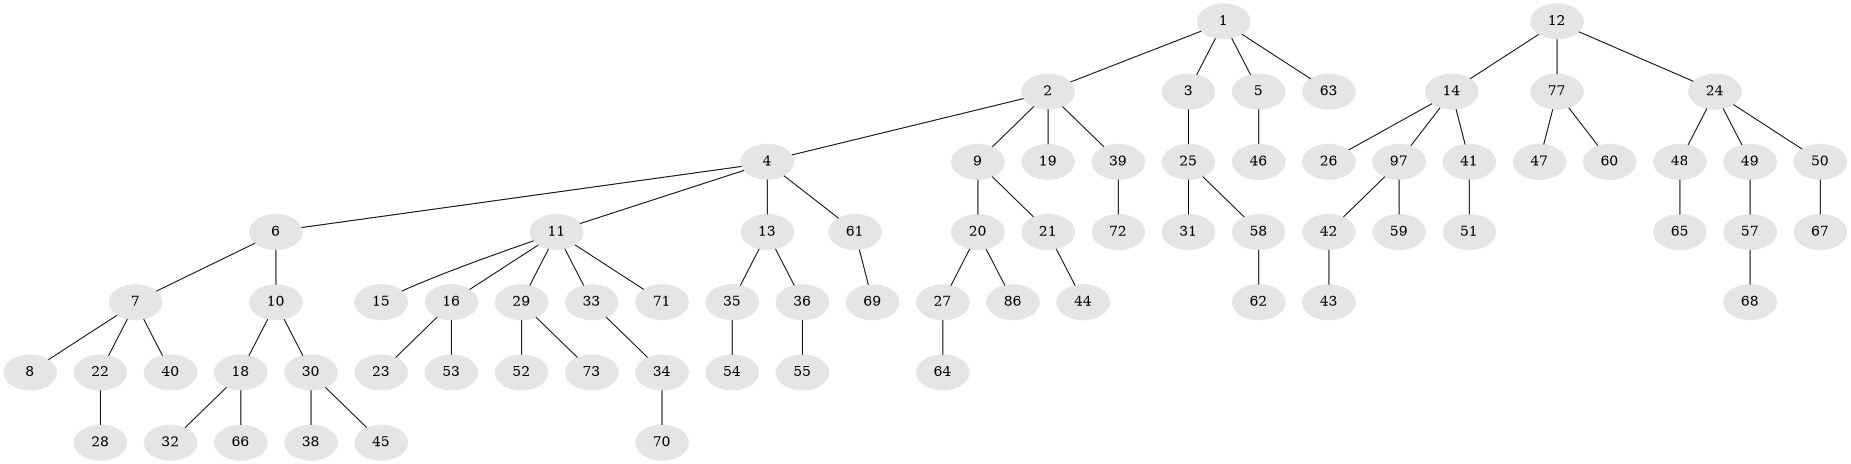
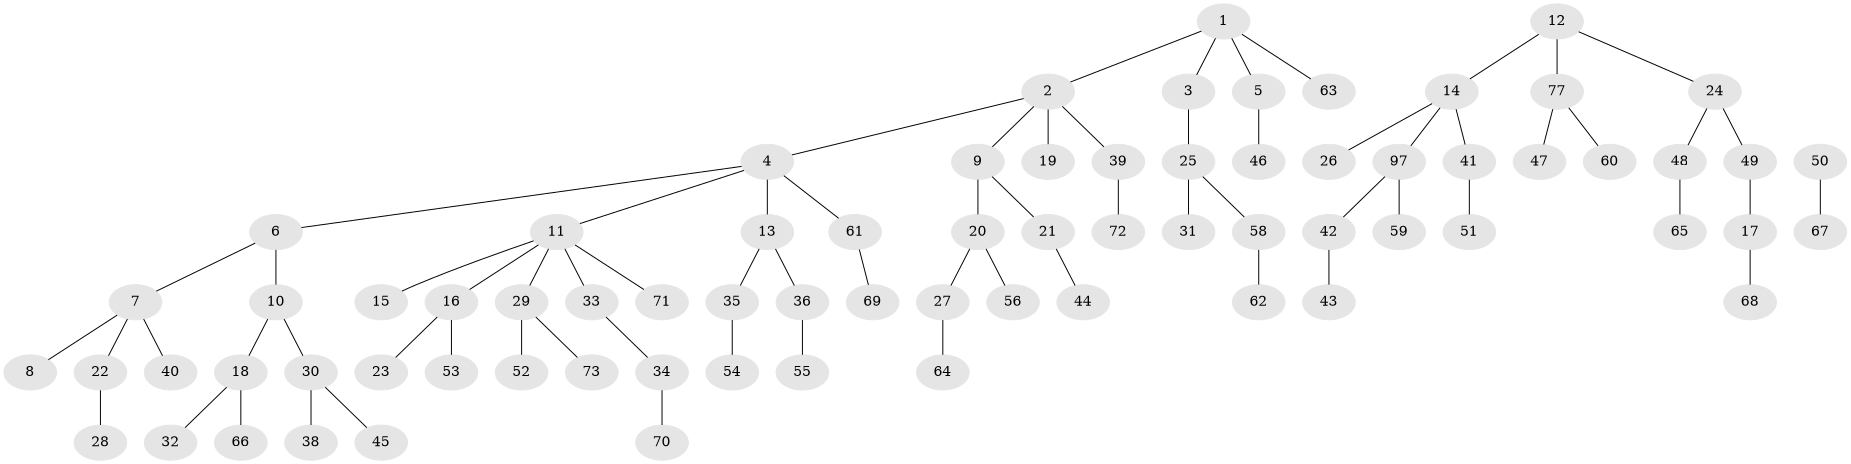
(1768, 127) -> none
(1750, 232) -> (1750, 232)
(1013, 302) -> (1013, 302)
